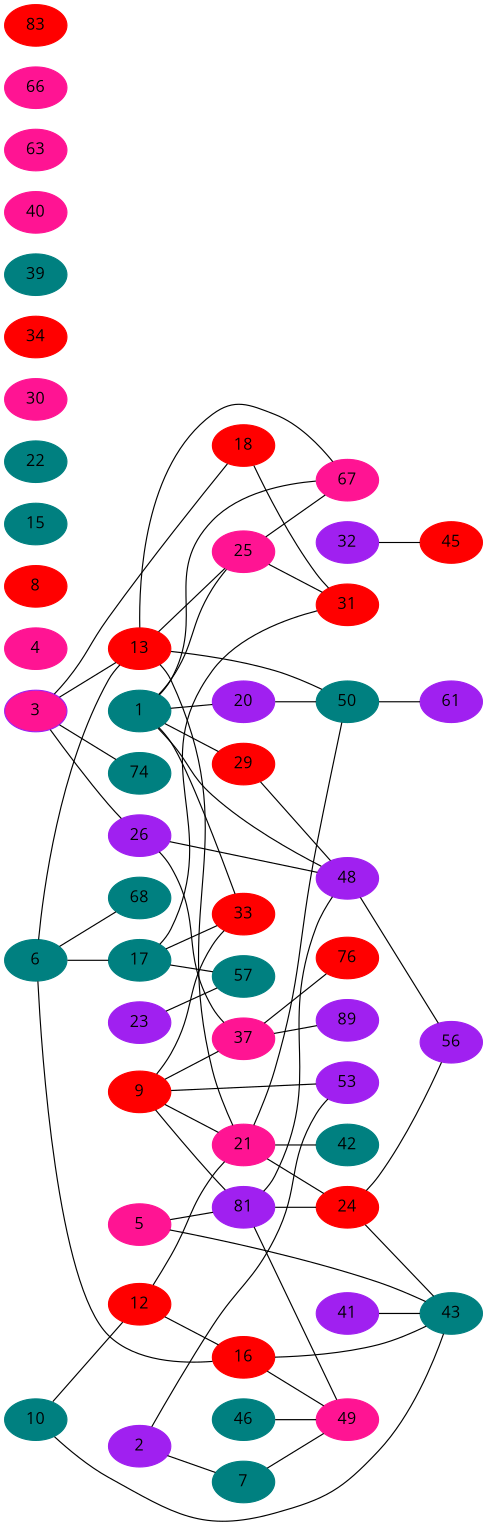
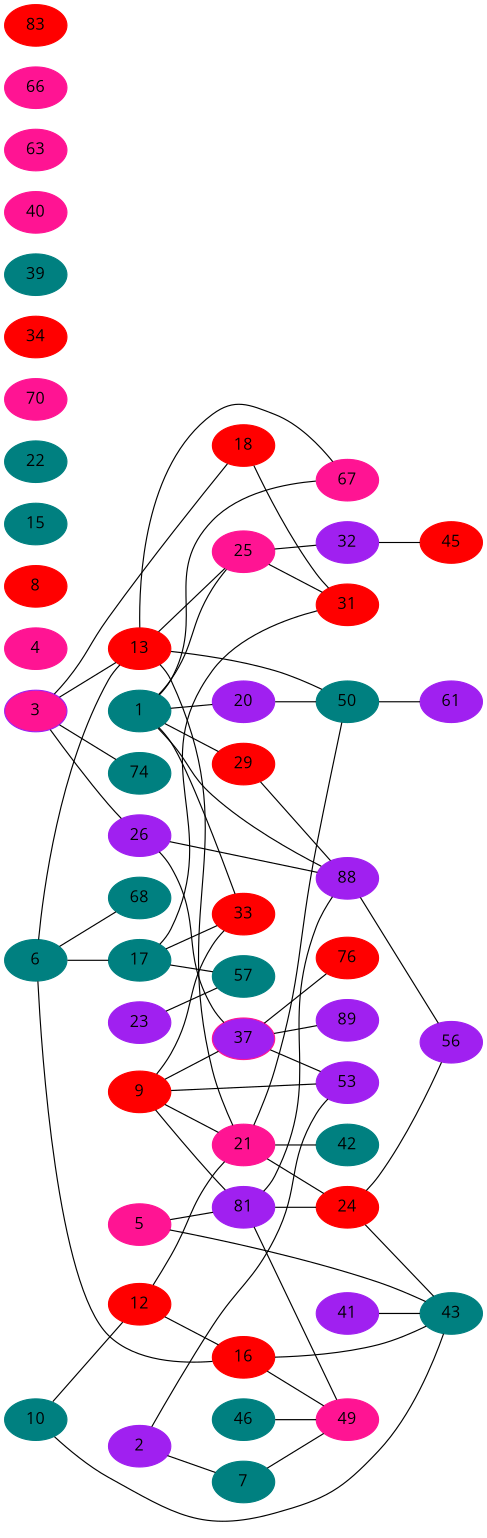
(36, 399) -> (36, 399)
(295, 516) -> (290, 548)
(347, 878) -> (347, 878)
(244, 1039) -> (244, 1039)
none -> (292, 1059)
